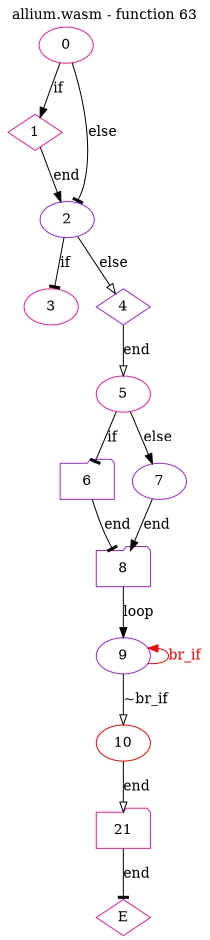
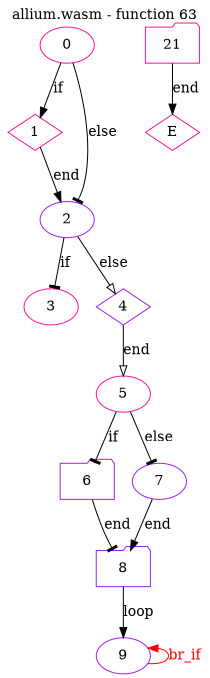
(139, 433) -> (140, 435)
(123, 743) -> none
(123, 871) -> (172, 84)
